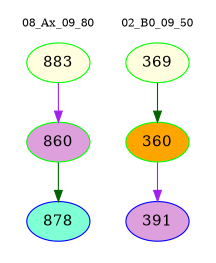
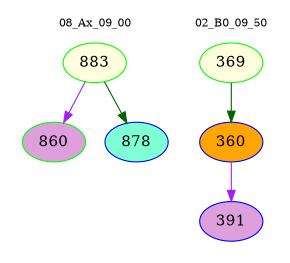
(58, 24) -> (95, 24)
(157, 142) -> (231, 142)
(58, 176) -> (113, 97)
